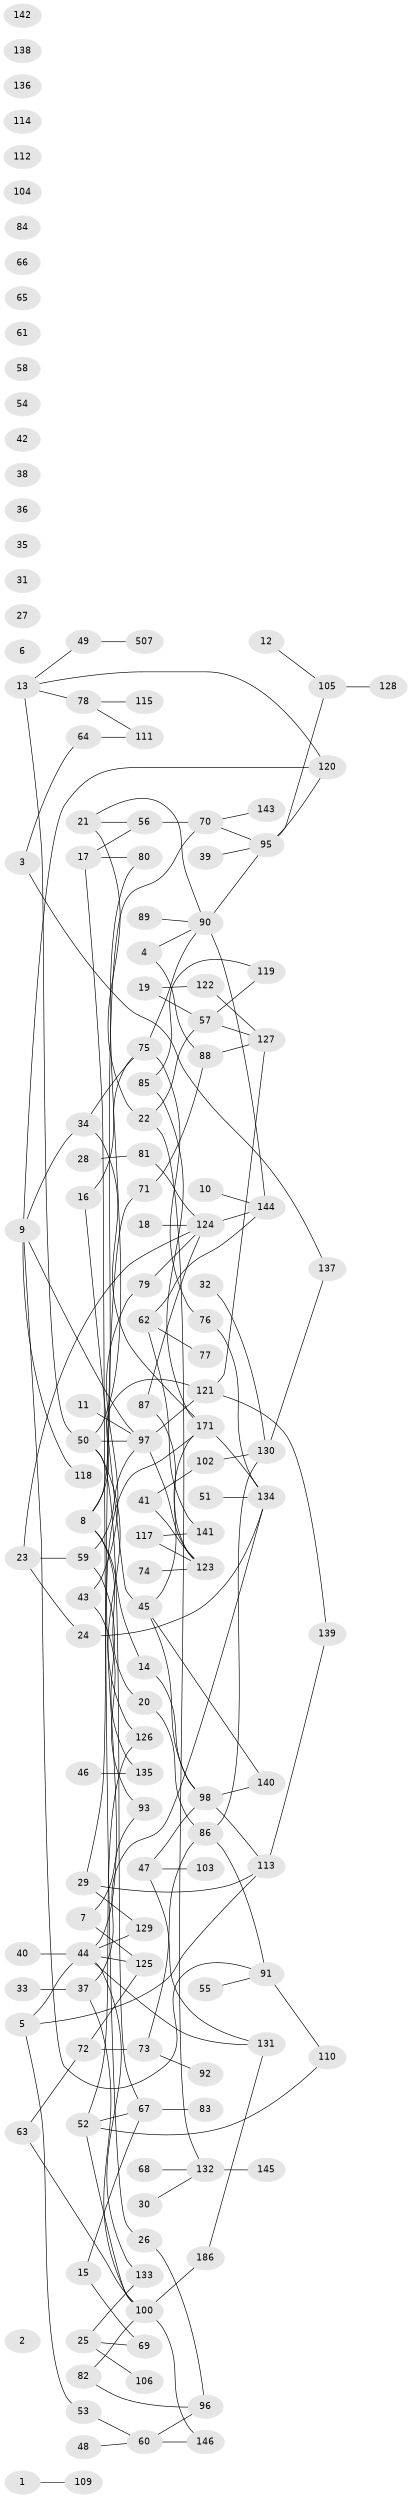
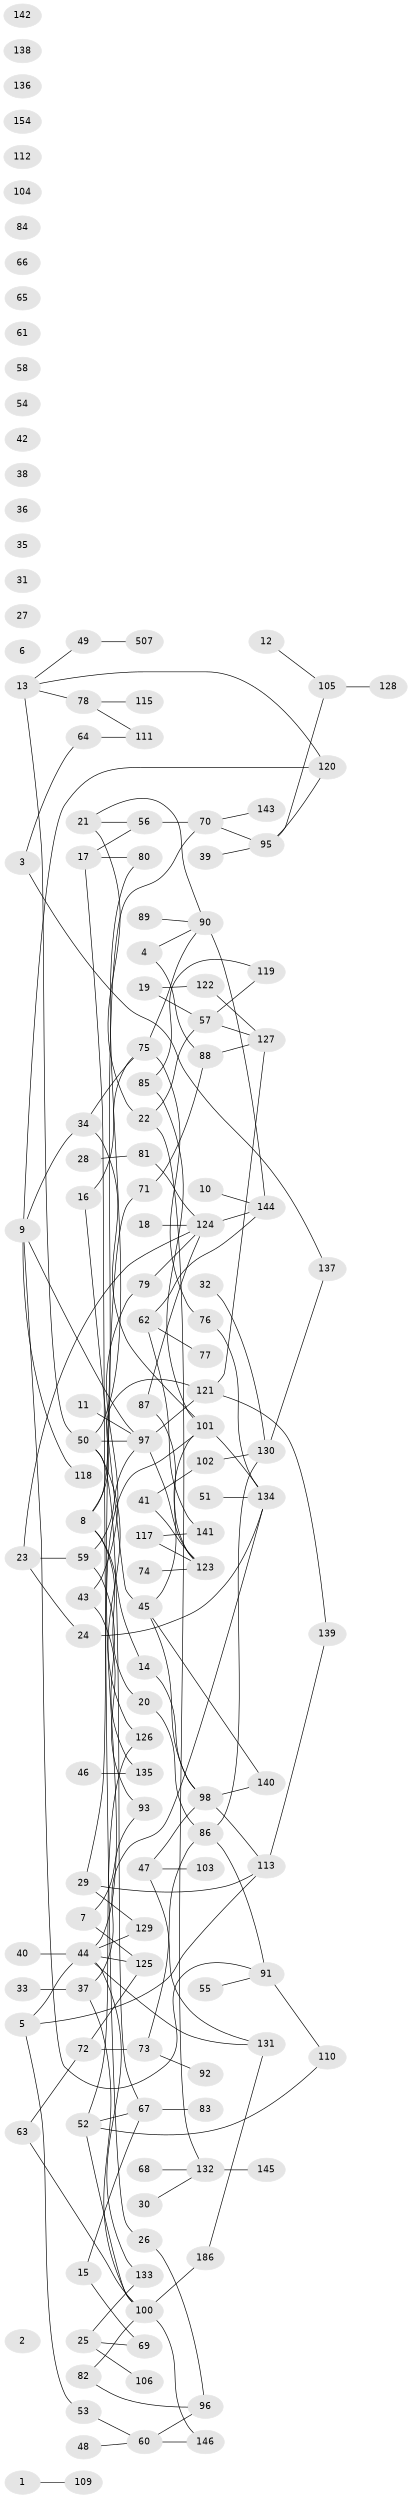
(23, 122) -> (23, 122)
(236, 884) -> none
(206, 1427) -> (206, 1427)
